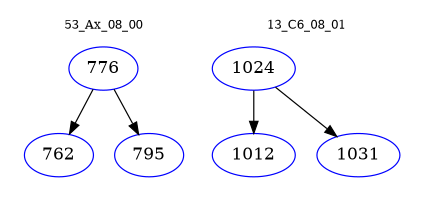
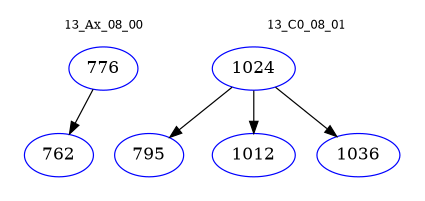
(104, 26) -> (104, 26)
(307, 26) -> (307, 26)
(123, 106) -> (211, 104)
(358, 155) -> (358, 155)
